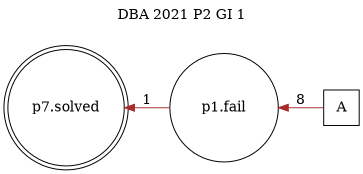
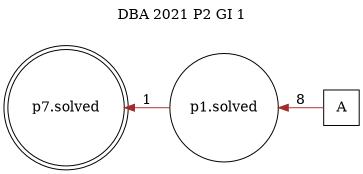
(224, 108) -> (224, 108)
